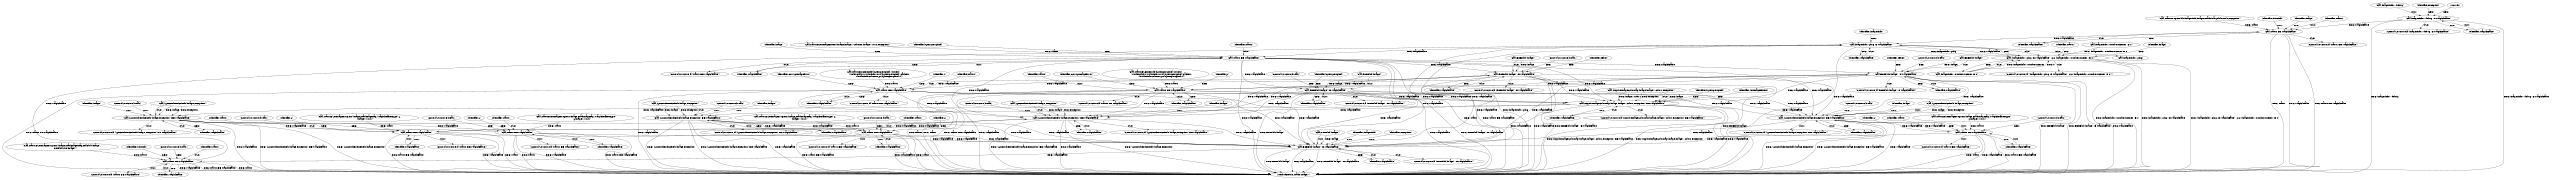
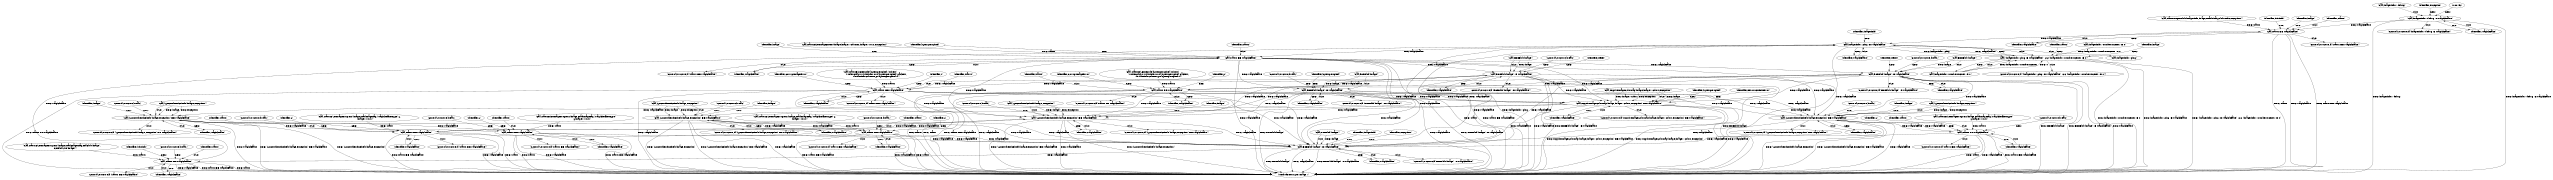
(1754, 90) -> (1753, 90)
(1294, 175) -> (1293, 175)
